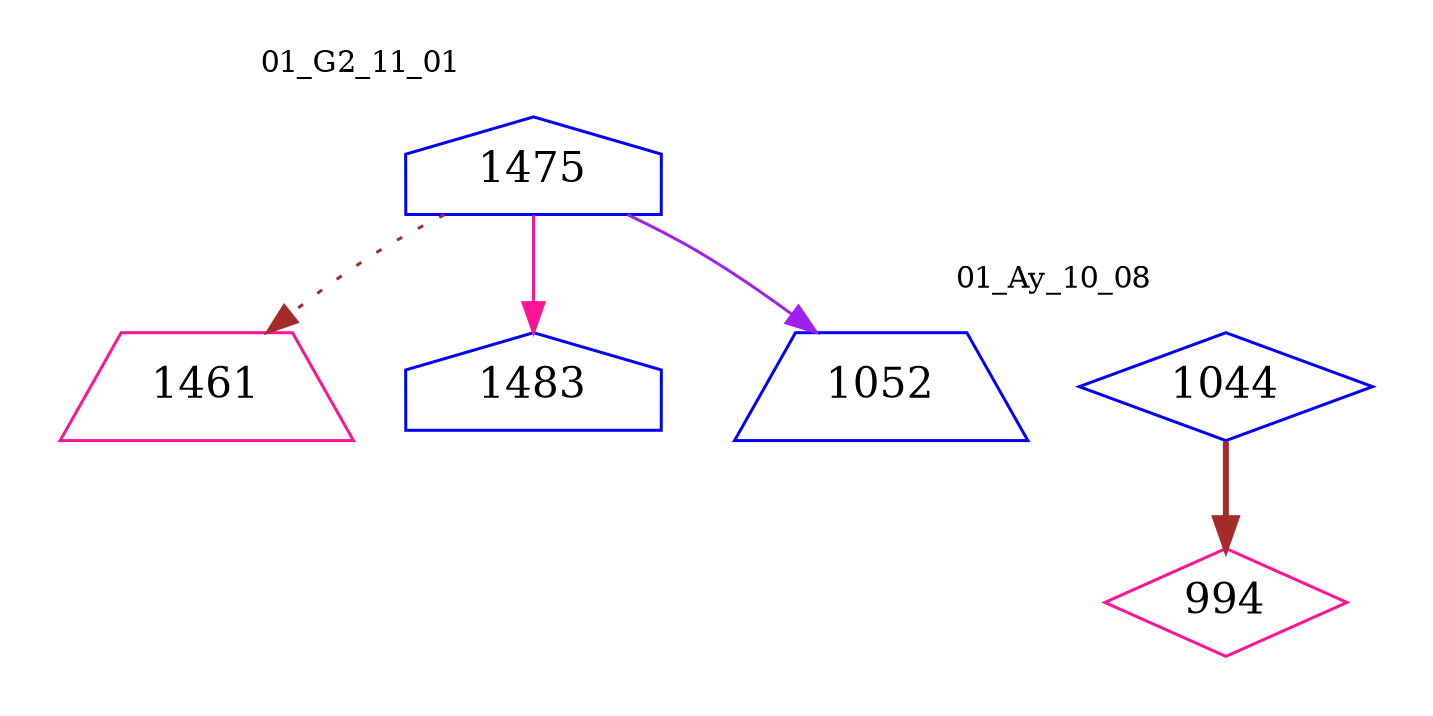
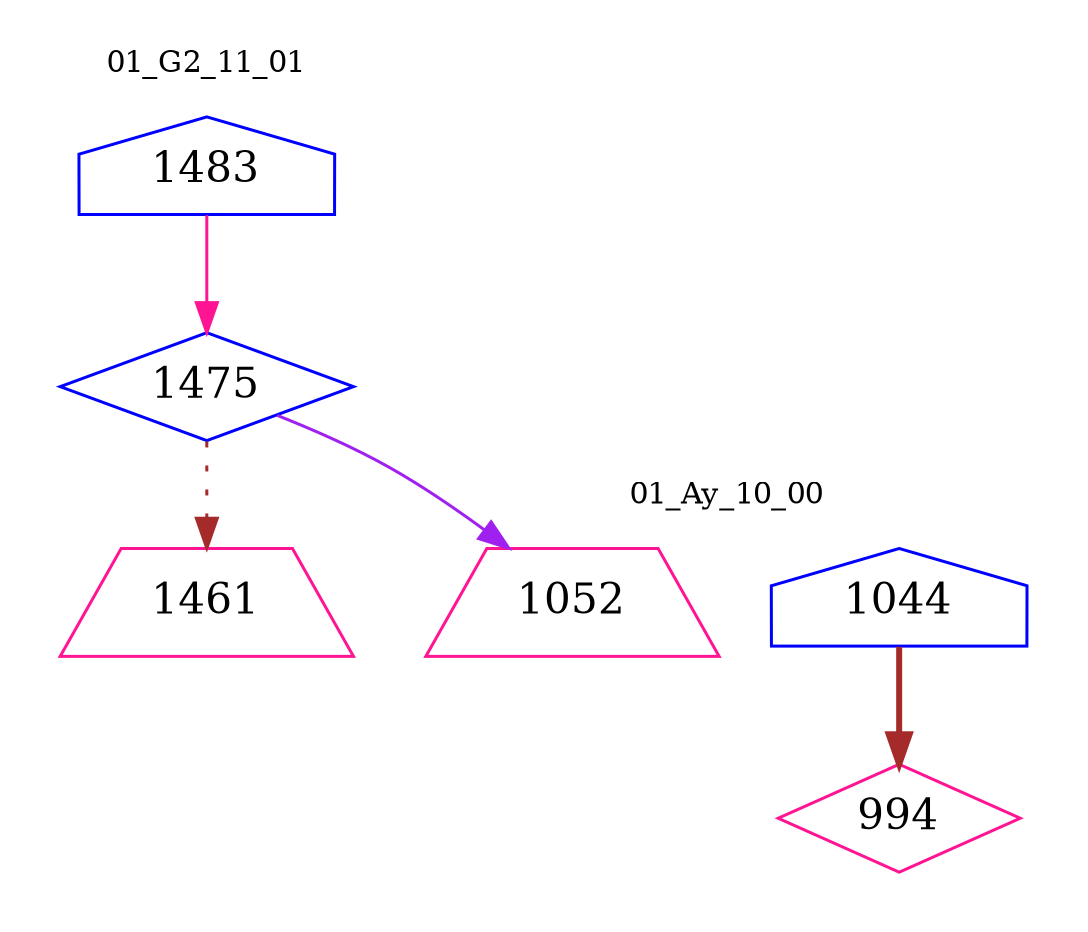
(534, 171) -> (207, 387)
(534, 259) -> (207, 259)
(1054, 280) -> (727, 496)
(881, 387) -> (572, 602)
(1226, 387) -> (899, 602)
